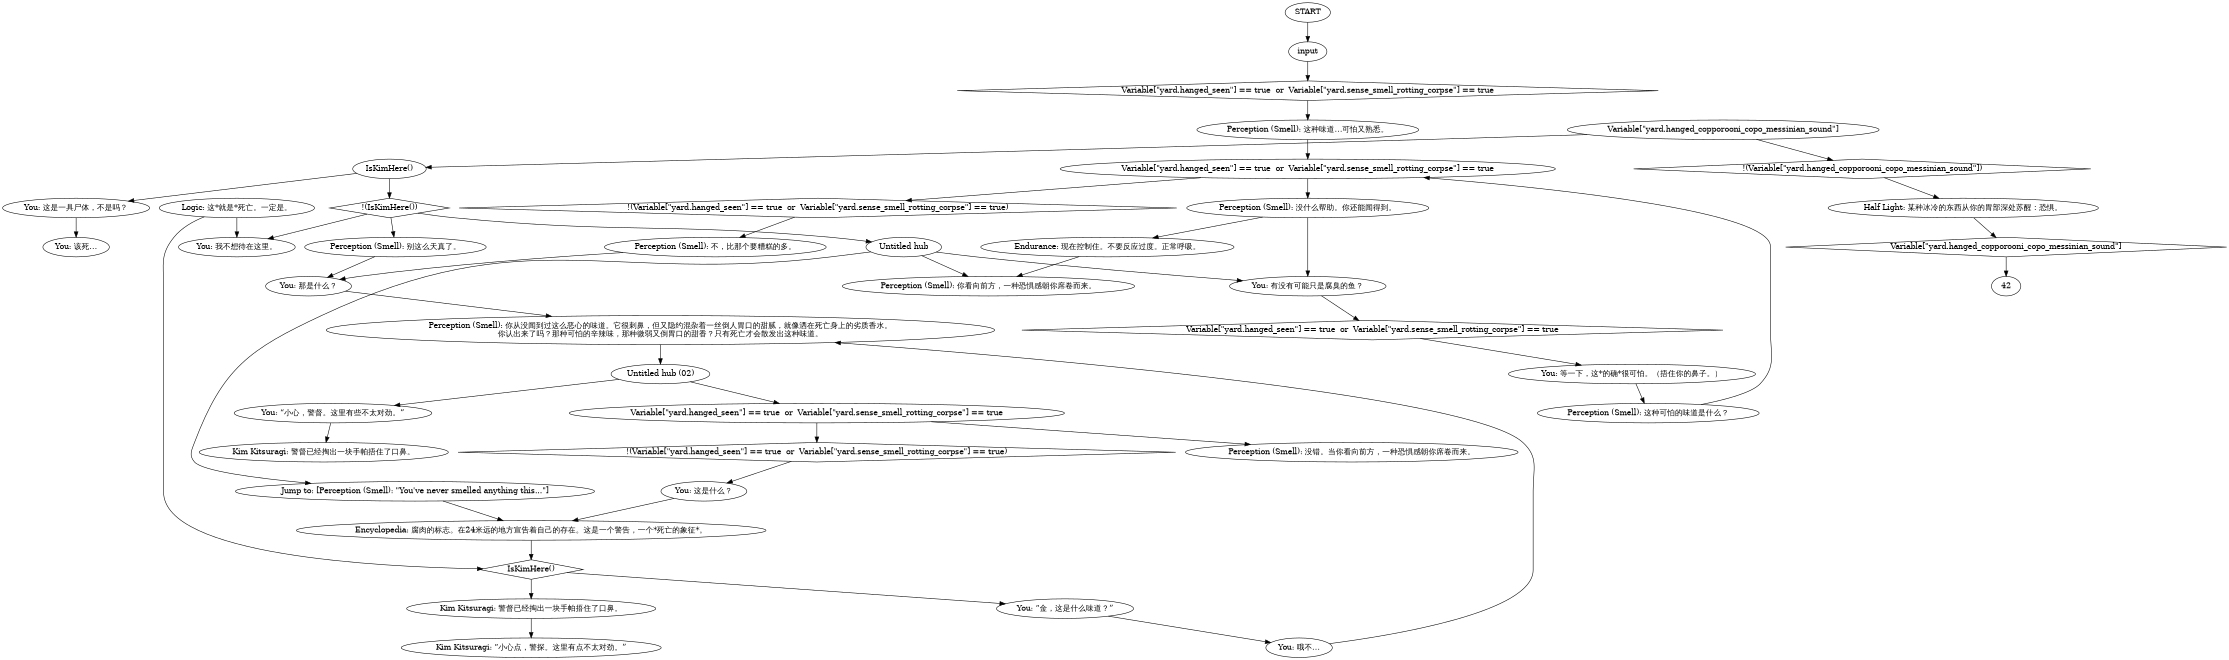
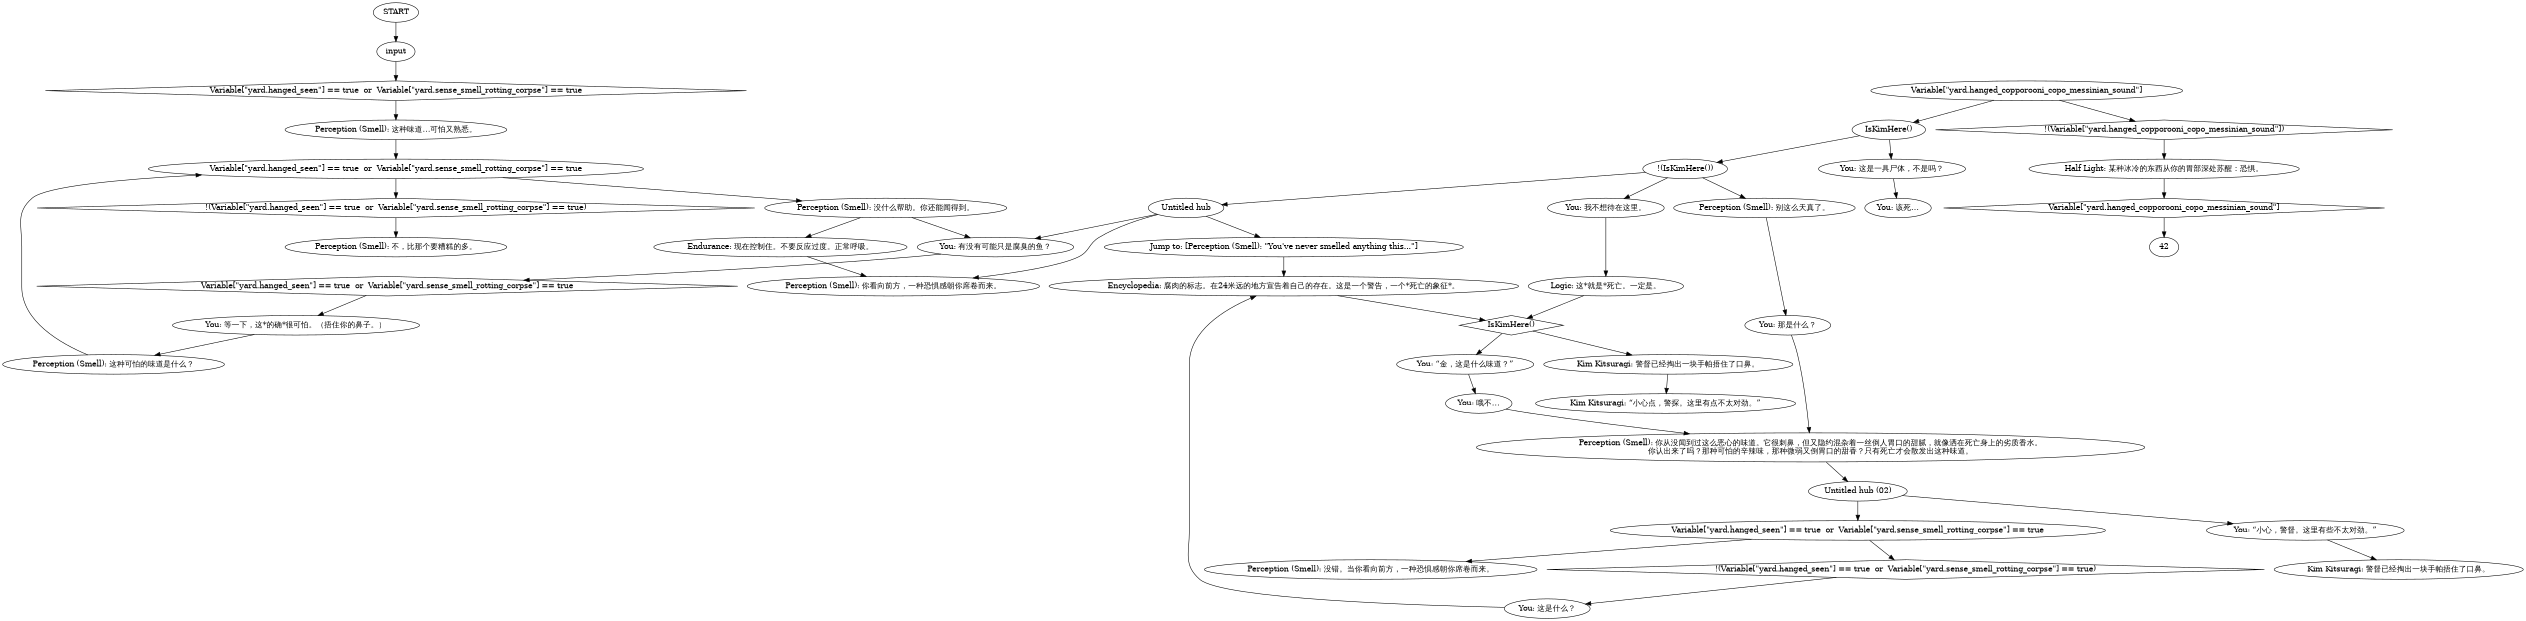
(389, 208) -> (1685, 169)
(237, 225) -> (1606, 244)
(470, 264) -> none
